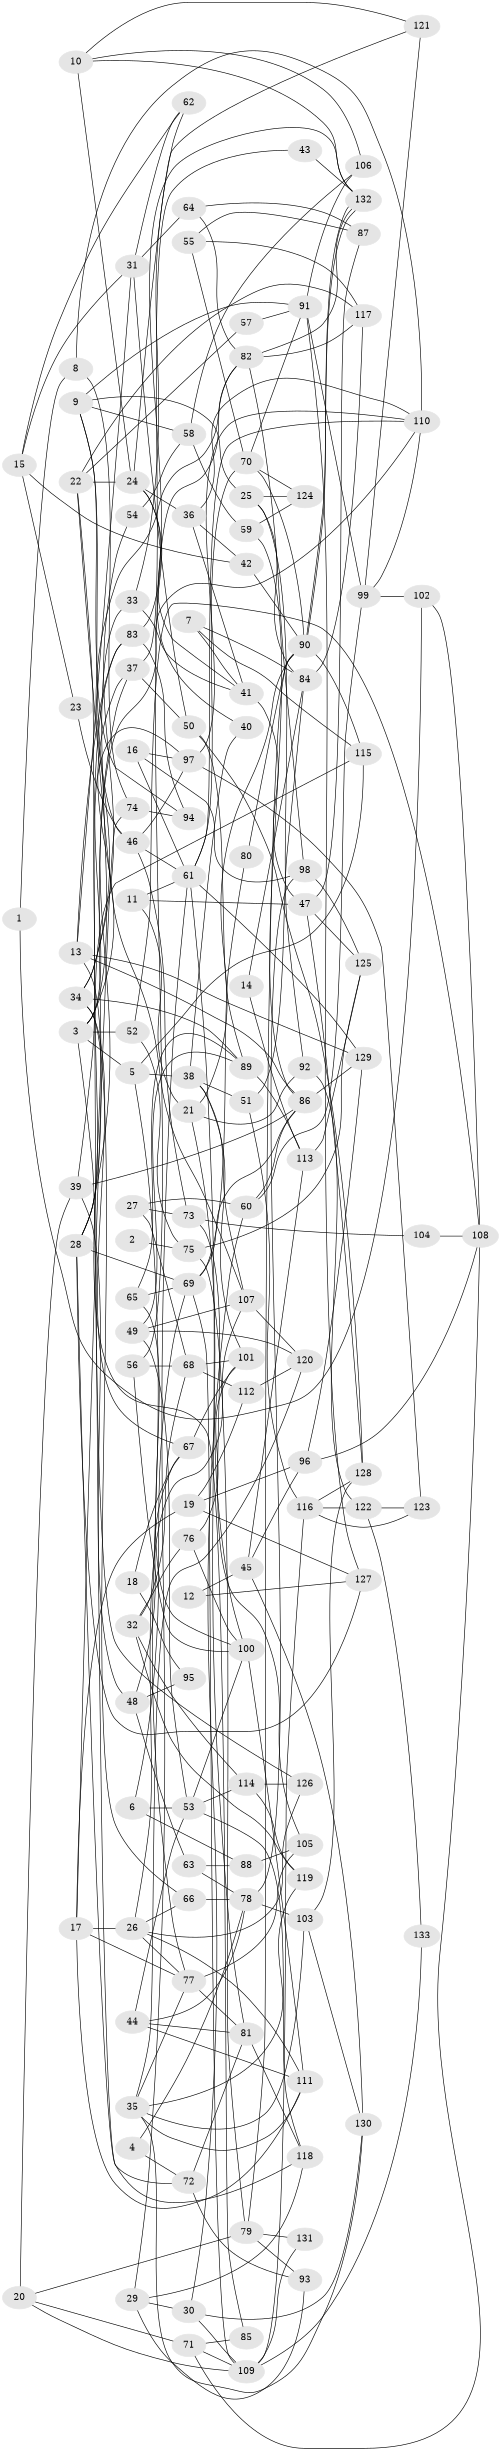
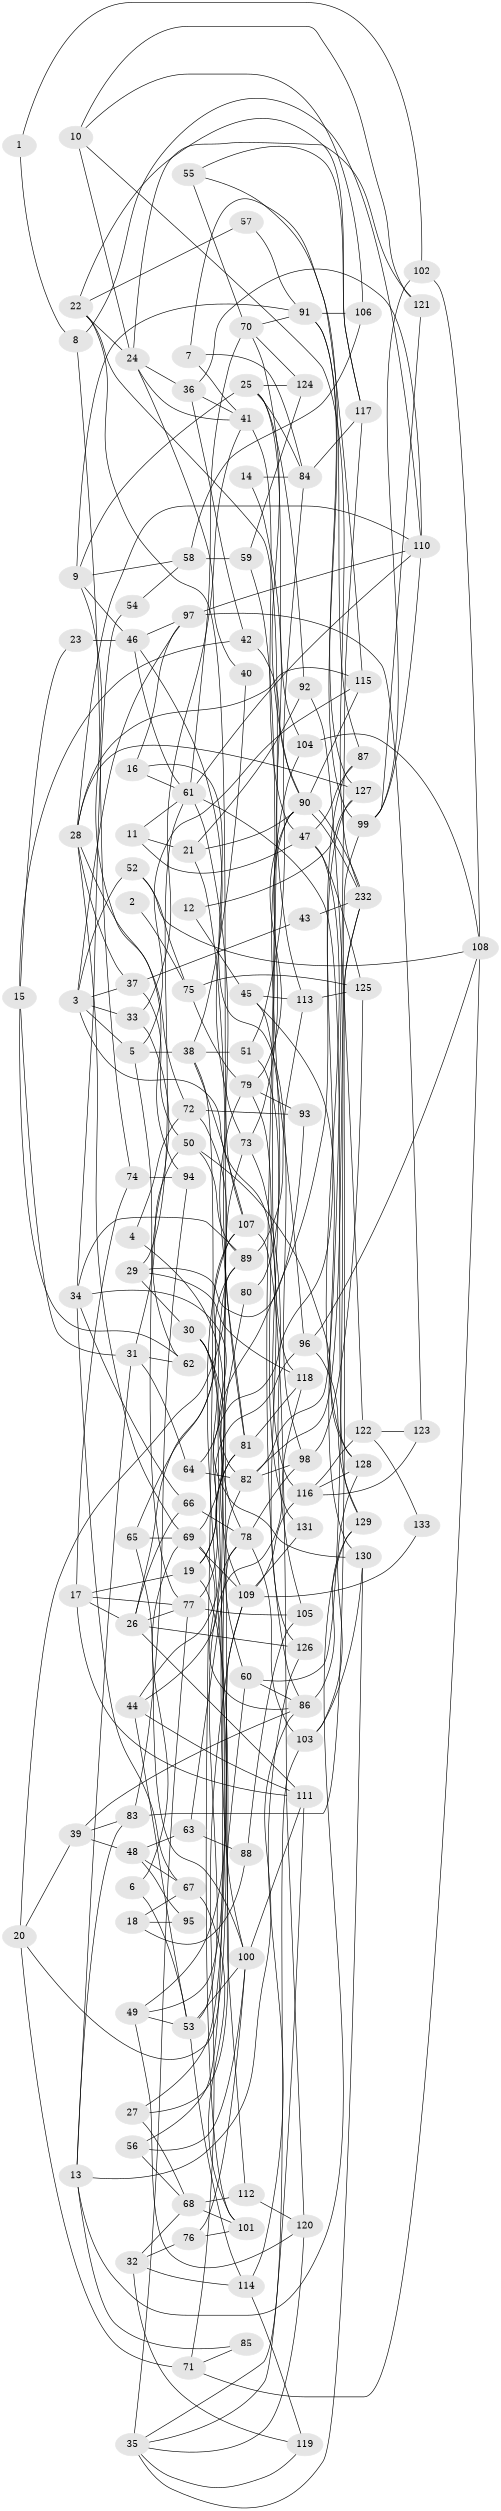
(363, 200) -> (363, 898)
none -> (280, 564)
(190, 1837) -> (198, 1943)
